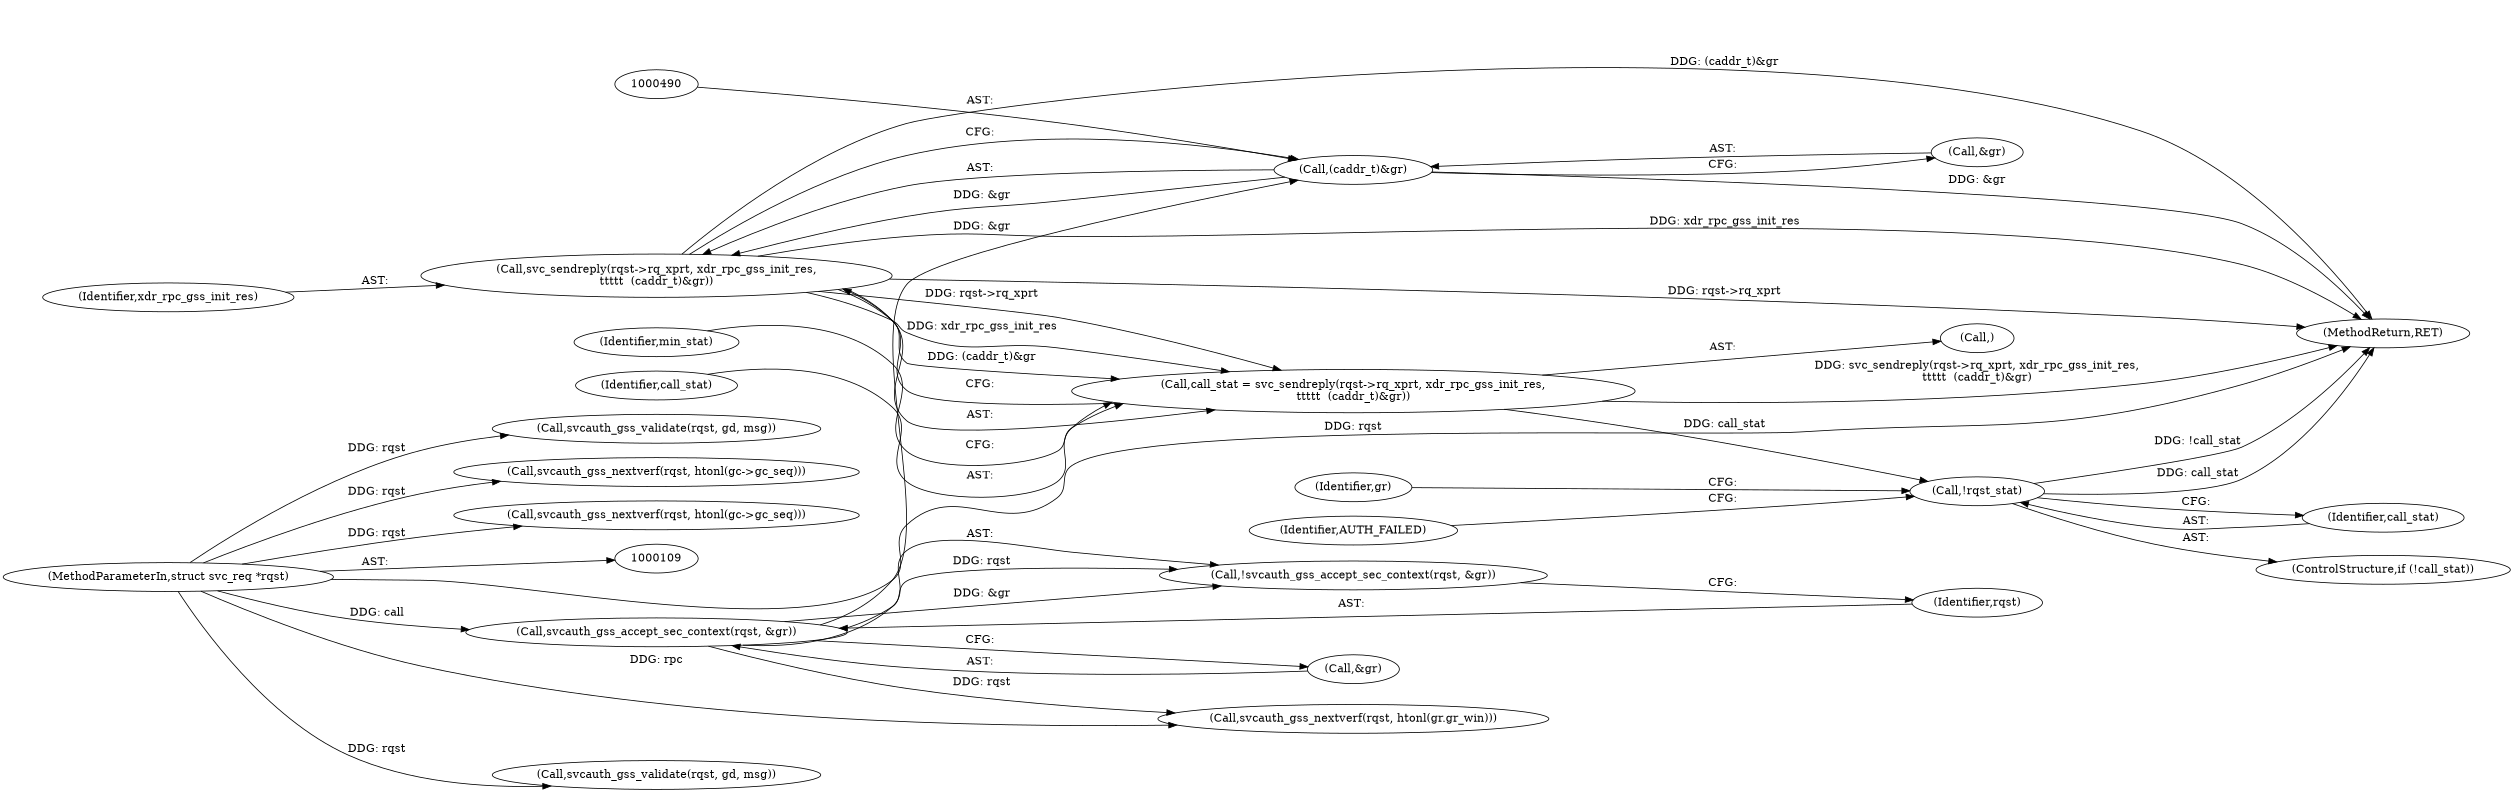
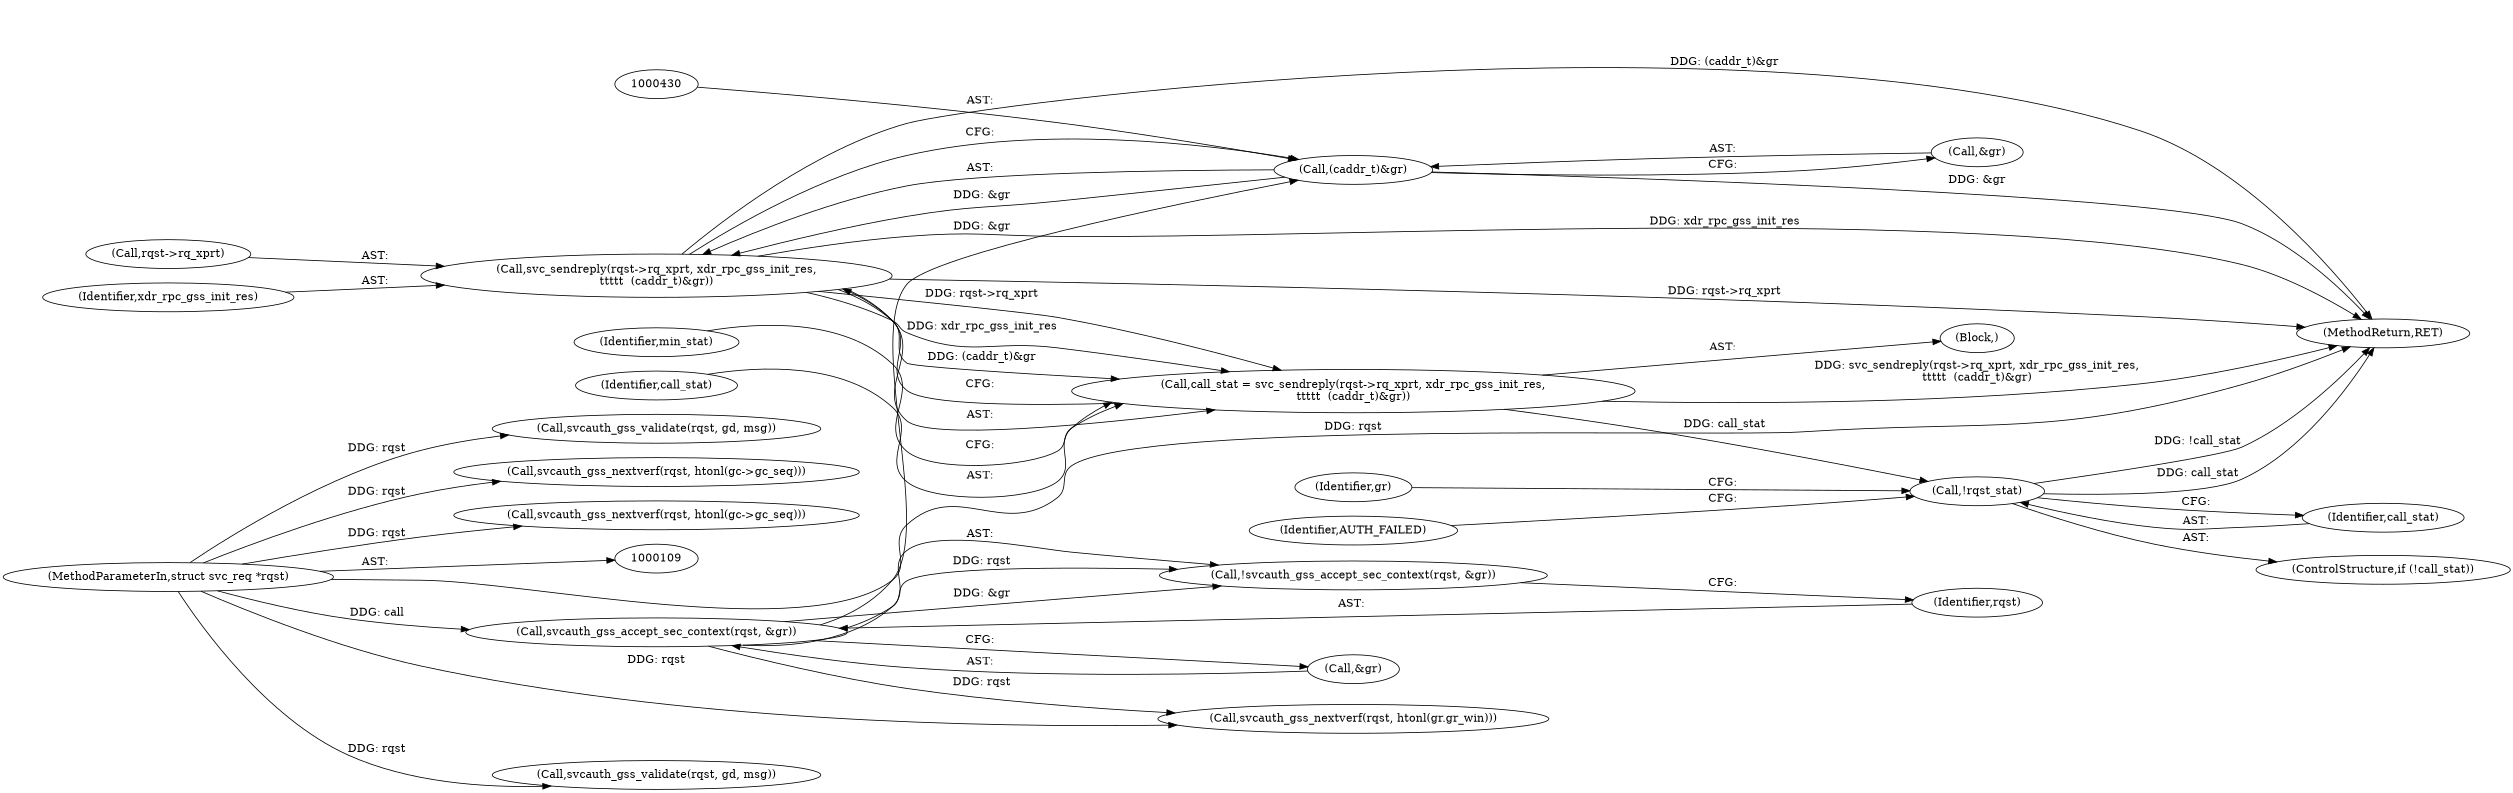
(657, 84) -> (657, 84)
none -> (168, 254)
(1977, 338) -> (1977, 338)
(657, 660) -> (657, 660)
